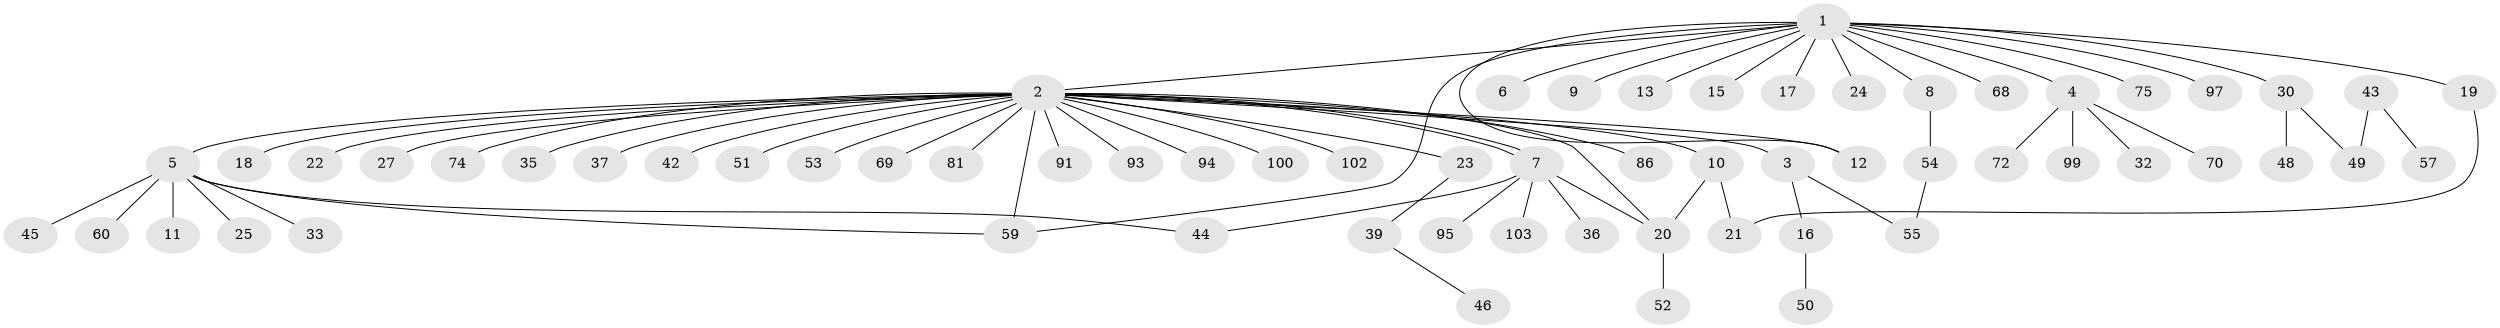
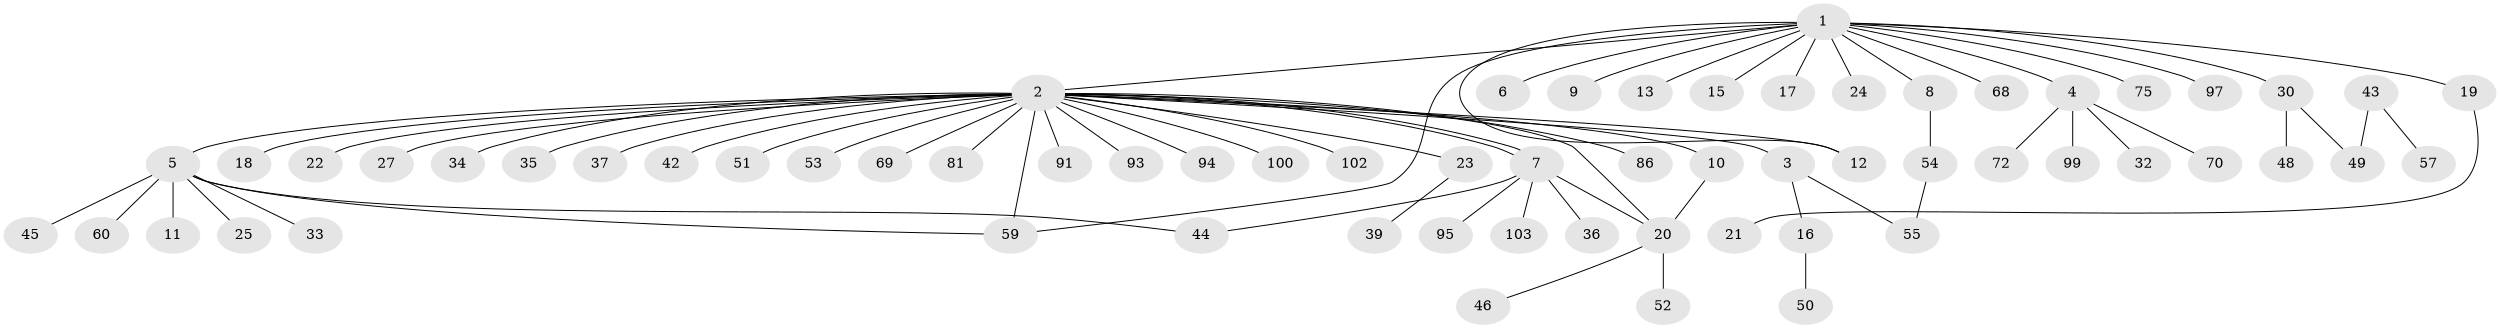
(458, 164) -> (458, 164)
(1726, 200) -> none
(1429, 271) -> (1575, 274)
